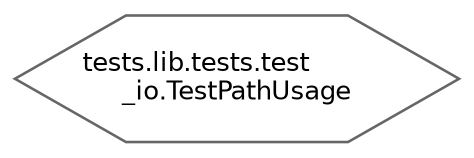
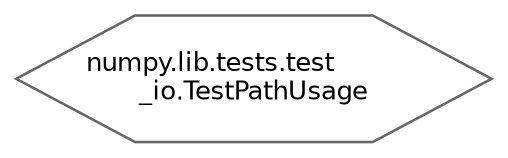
(237, 79) -> (254, 79)
